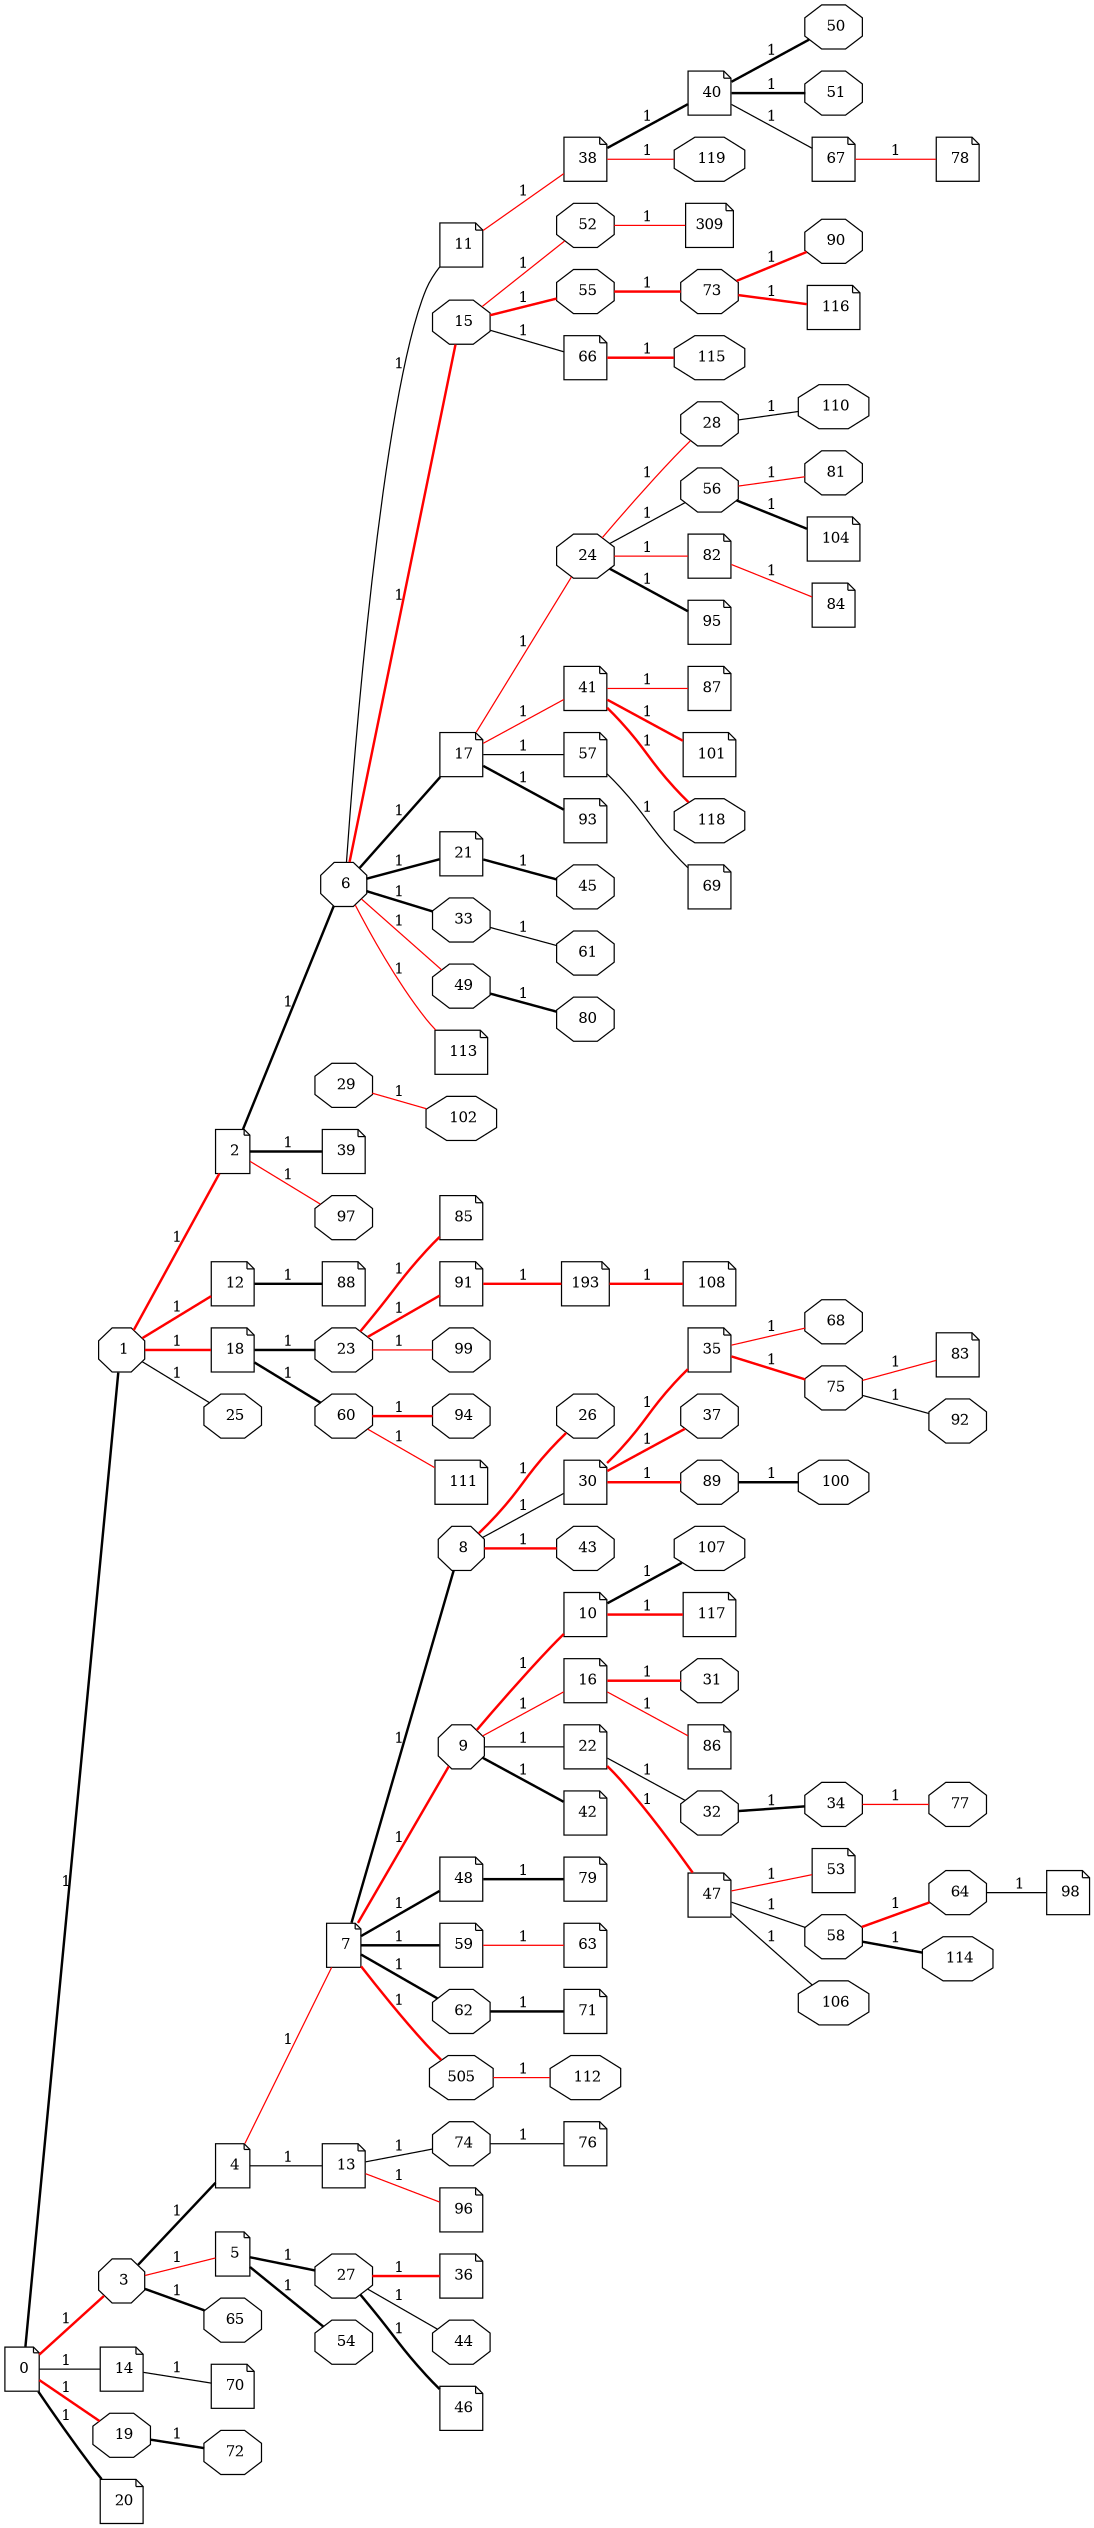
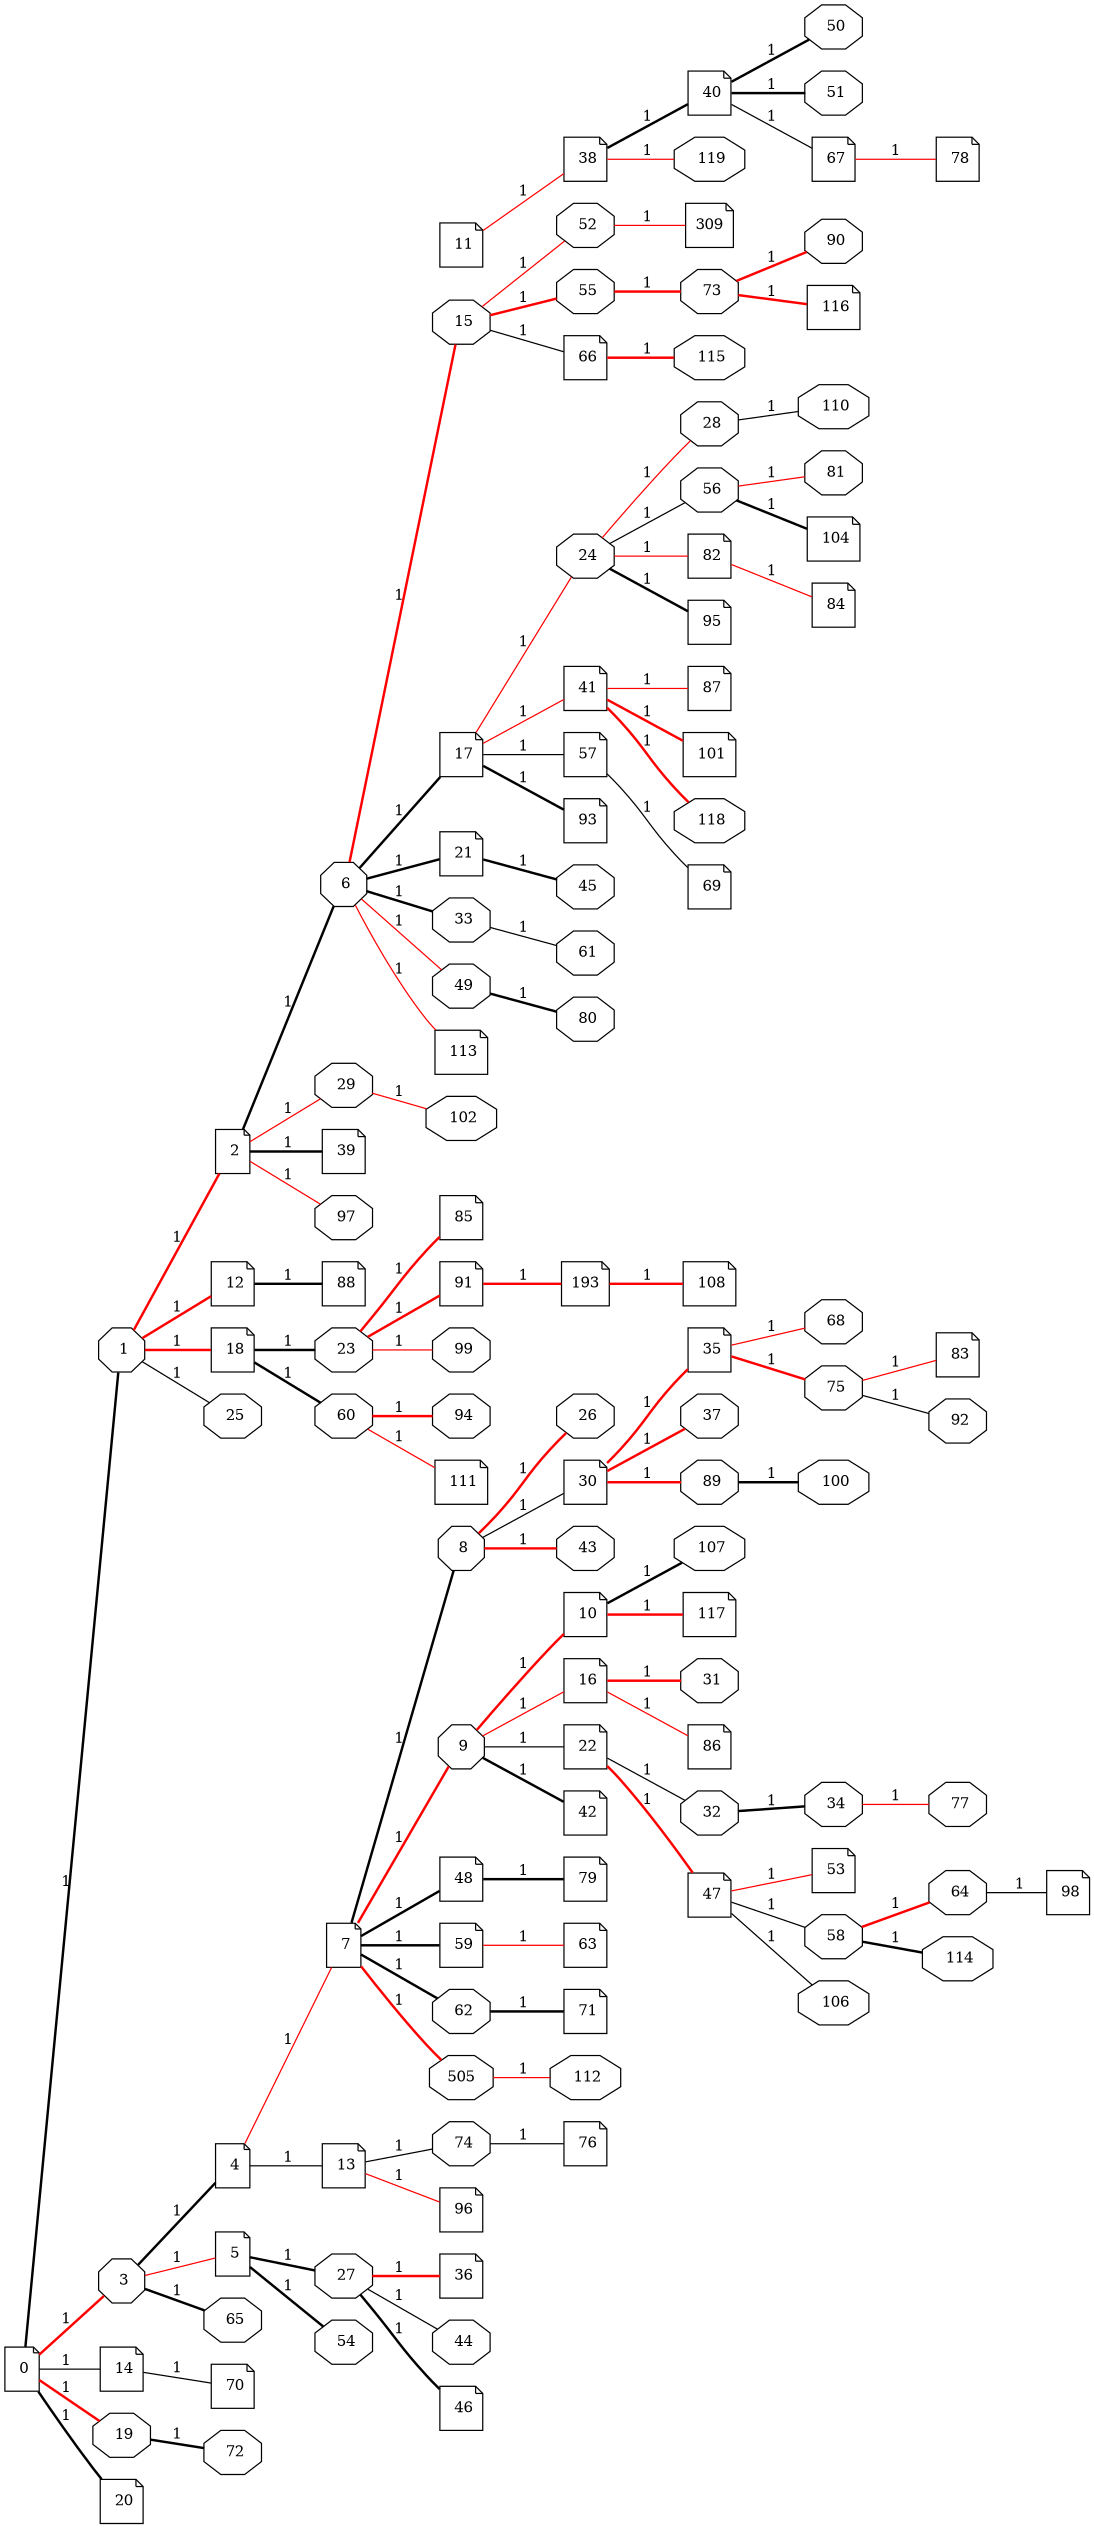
(375, 561) -> none
none -> (285, 1120)
